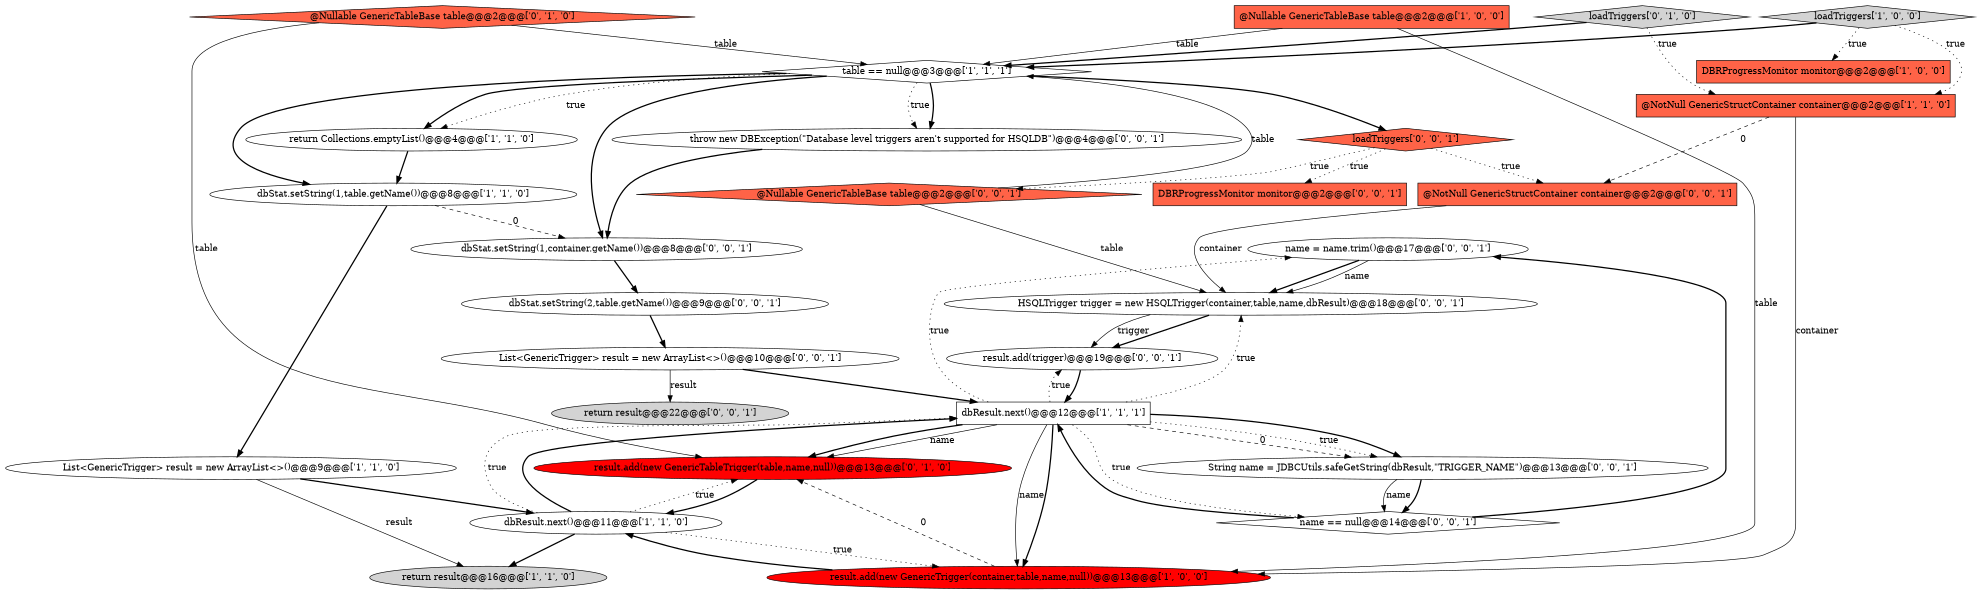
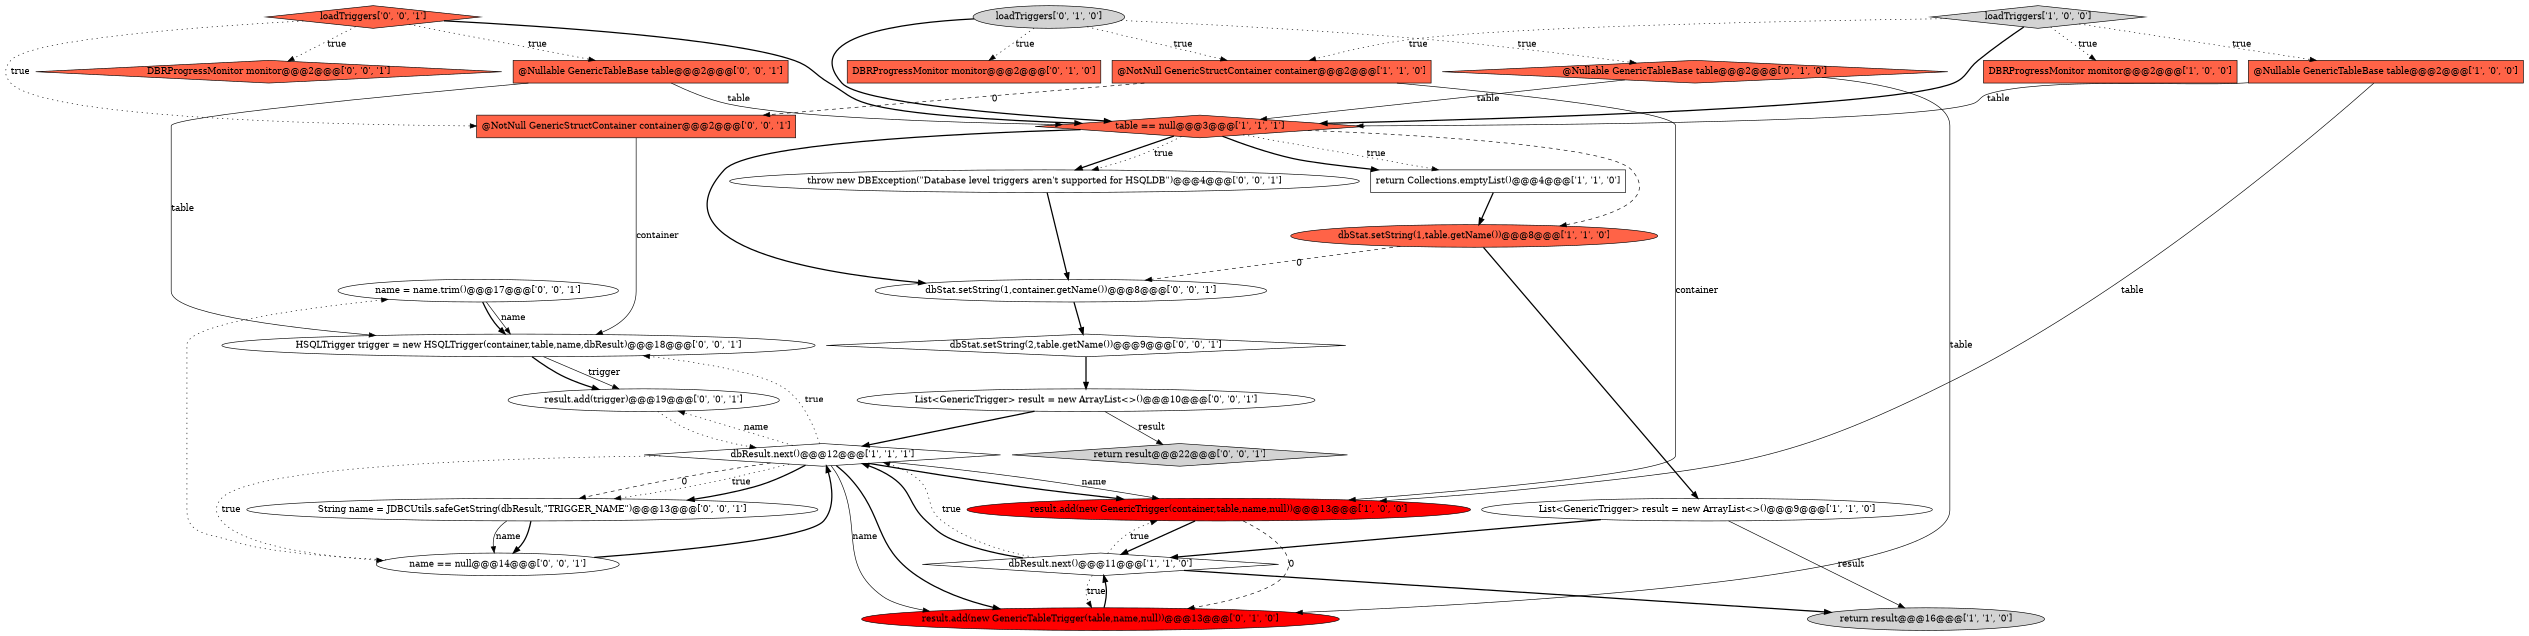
(1642, 17) -> (1049, 17)
none -> (1376, 35)
none -> (2195, 42)
(927, 72) -> (1200, 126)
none -> (974, 72)
(459, 86) -> (1524, 145)
(1208, 86) -> (766, 53)
(412, 140) -> (1498, 181)
(393, 194) -> (1474, 236)
(889, 194) -> (651, 72)
(1280, 194) -> (269, 72)
(1042, 279) -> none
(645, 304) -> (1086, 345)
(1076, 384) -> (701, 435)
(1061, 386) -> (756, 428)
(1726, 400) -> (187, 434)
(670, 413) -> (1180, 455)
(1053, 413) -> (822, 455)
(596, 523) -> (1100, 564)
(1388, 523) -> (498, 564)
